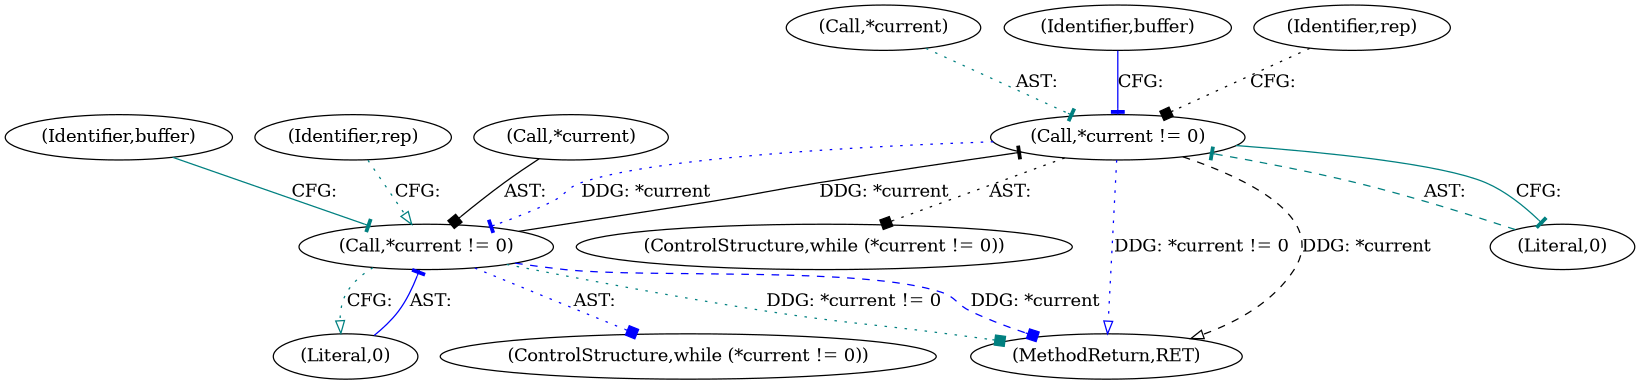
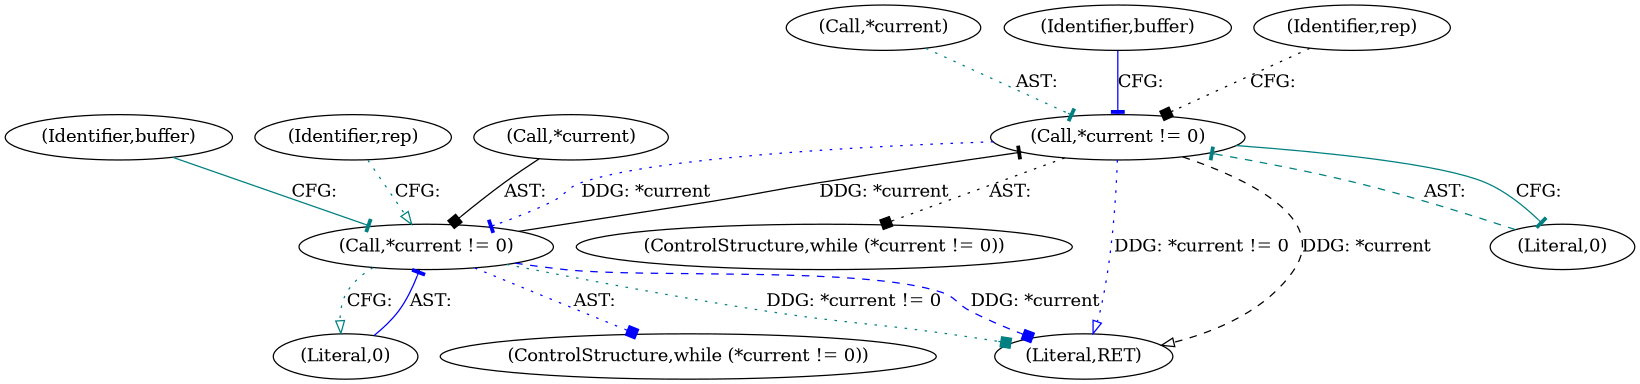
(1106, 357) -> (1084, 357)
